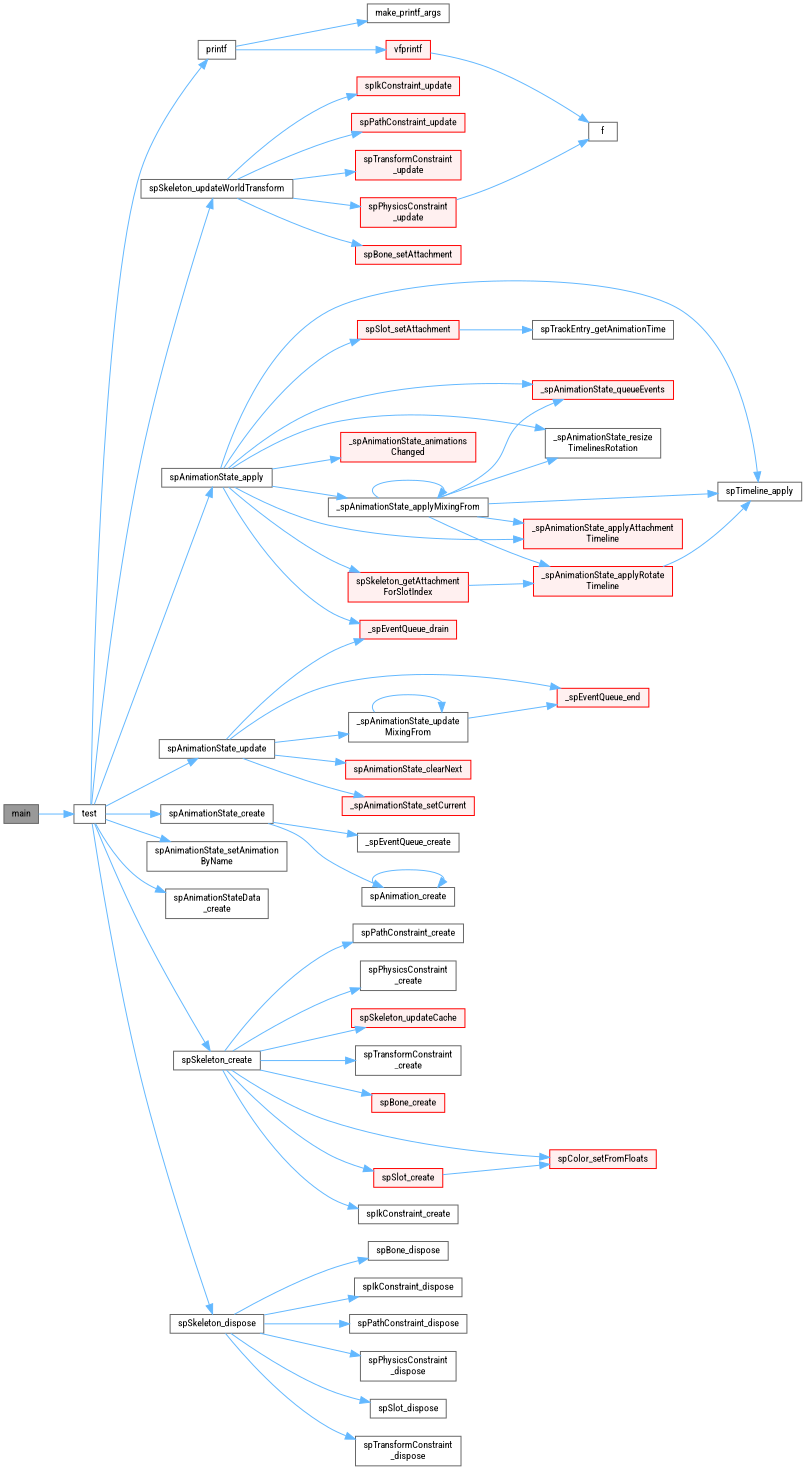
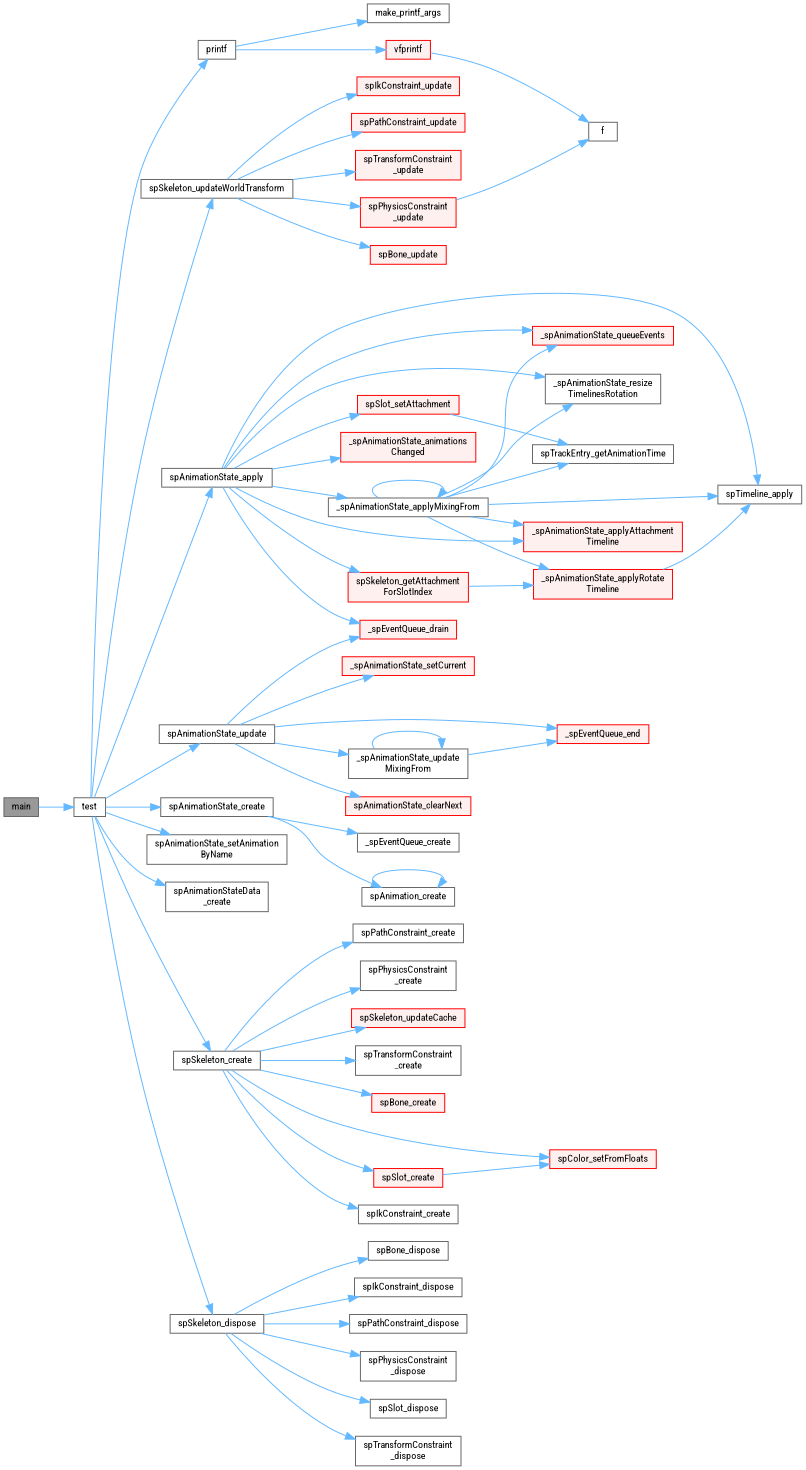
(408, 255) -> (408, 255)
none -> (501, 482)
